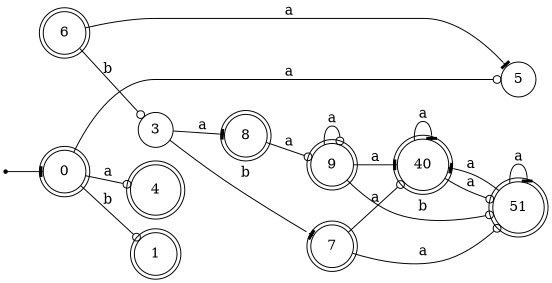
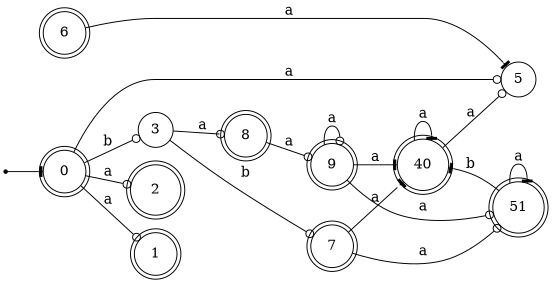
(109, 80) -> (108, 152)
(196, 133) -> (196, 133)
(471, 164) -> (471, 164)
(237, 188) -> (237, 188)
(465, 189) -> (471, 122)
(156, 190) -> (156, 190)
(108, 200) -> (108, 200)
(423, 207) -> (423, 207)
(373, 210) -> (373, 210)
